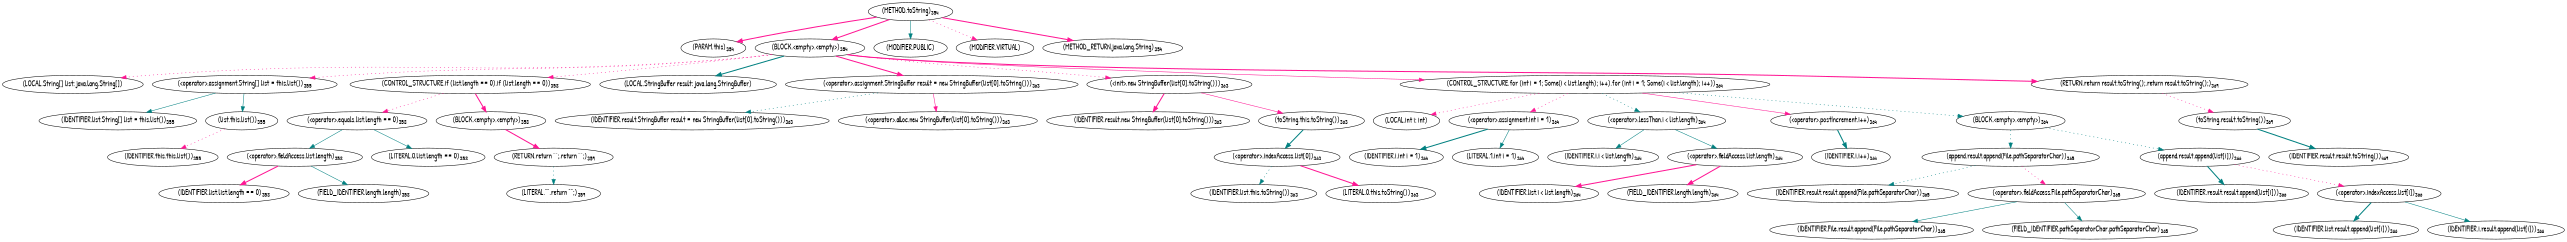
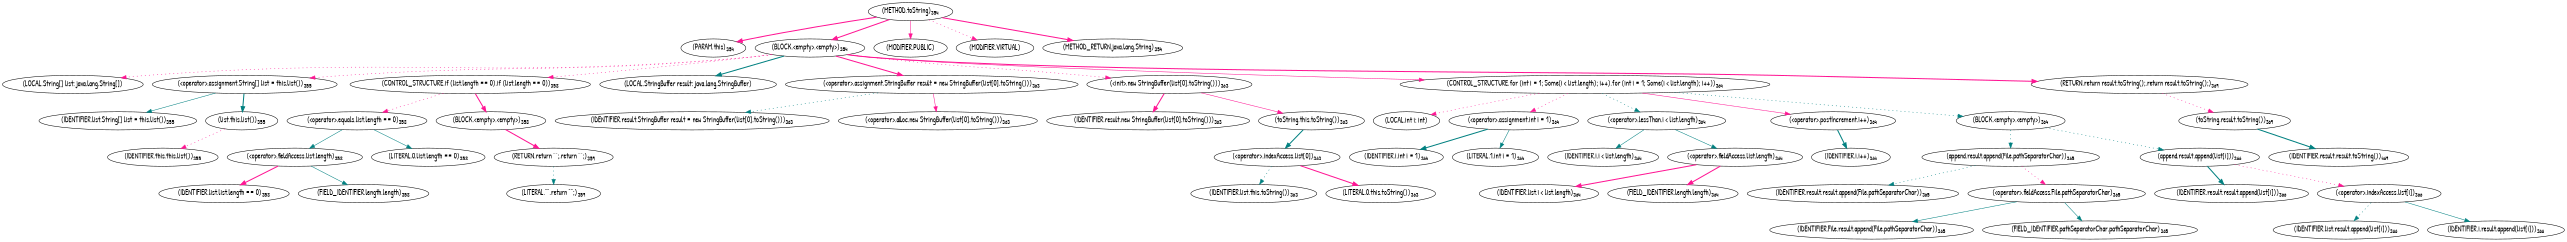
(911, 27) -> (911, 27)
(243, 100) -> (243, 100)
(2364, 210) -> (2364, 210)
